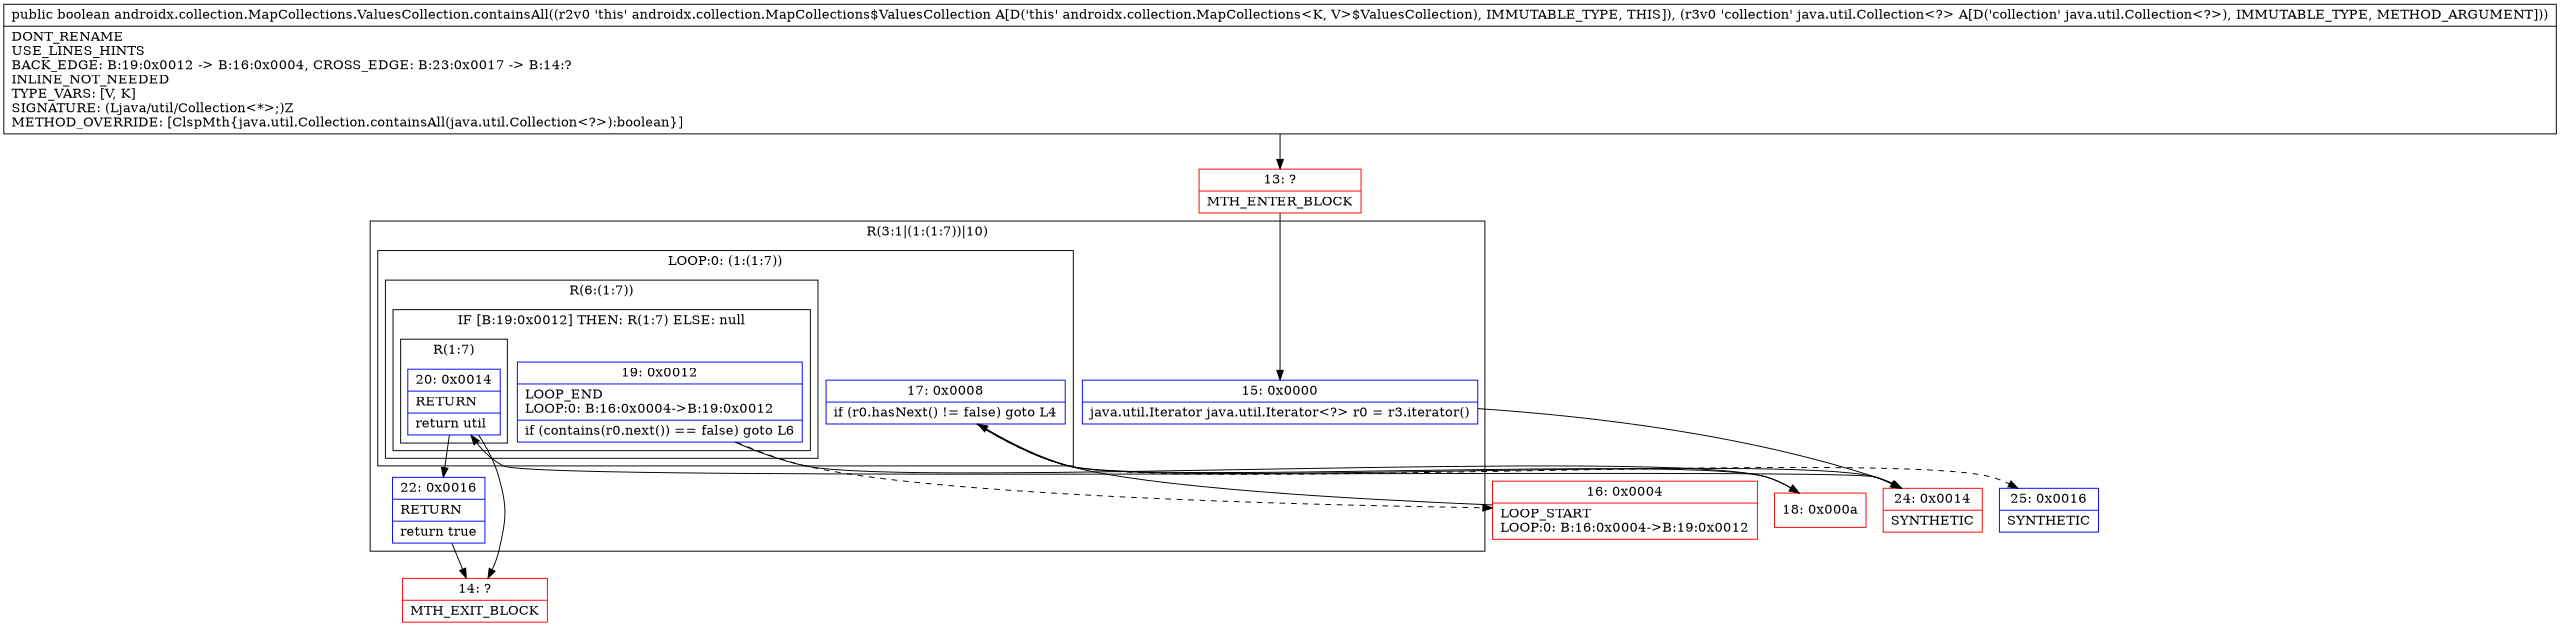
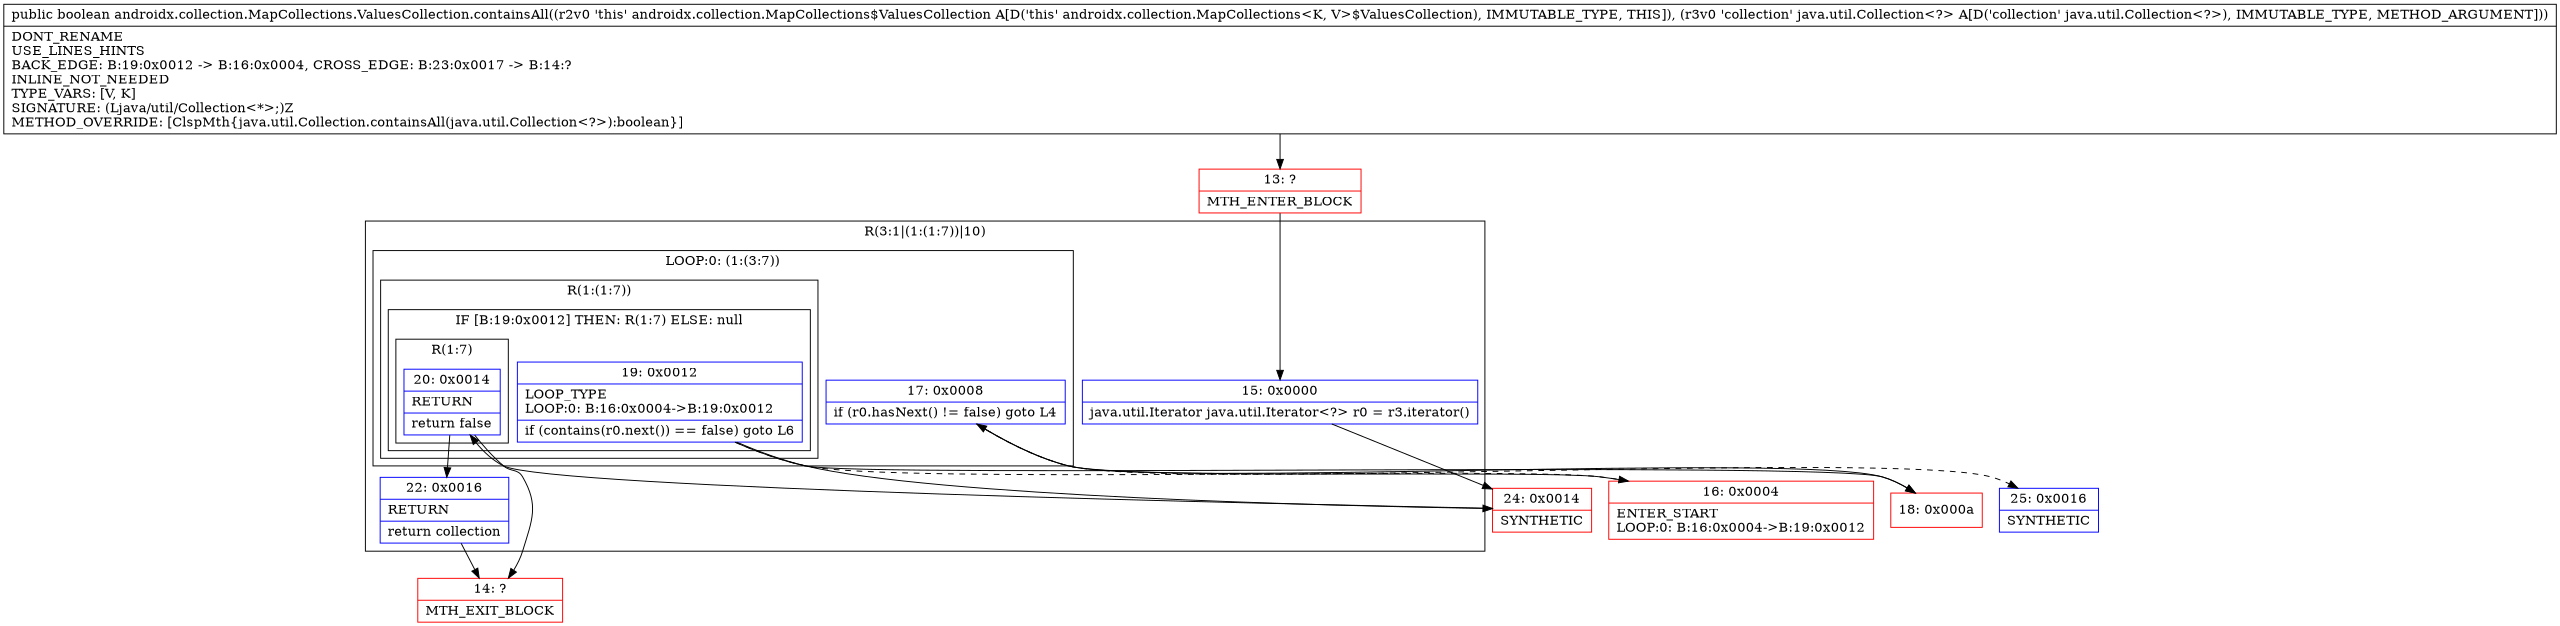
(726, 262) -> (723, 262)
(602, 291) -> (599, 291)
(564, 394) -> (566, 394)
(451, 424) -> (452, 424)
(1431, 471) -> (1013, 490)
(1546, 514) -> (1667, 514)
(439, 532) -> (444, 532)
